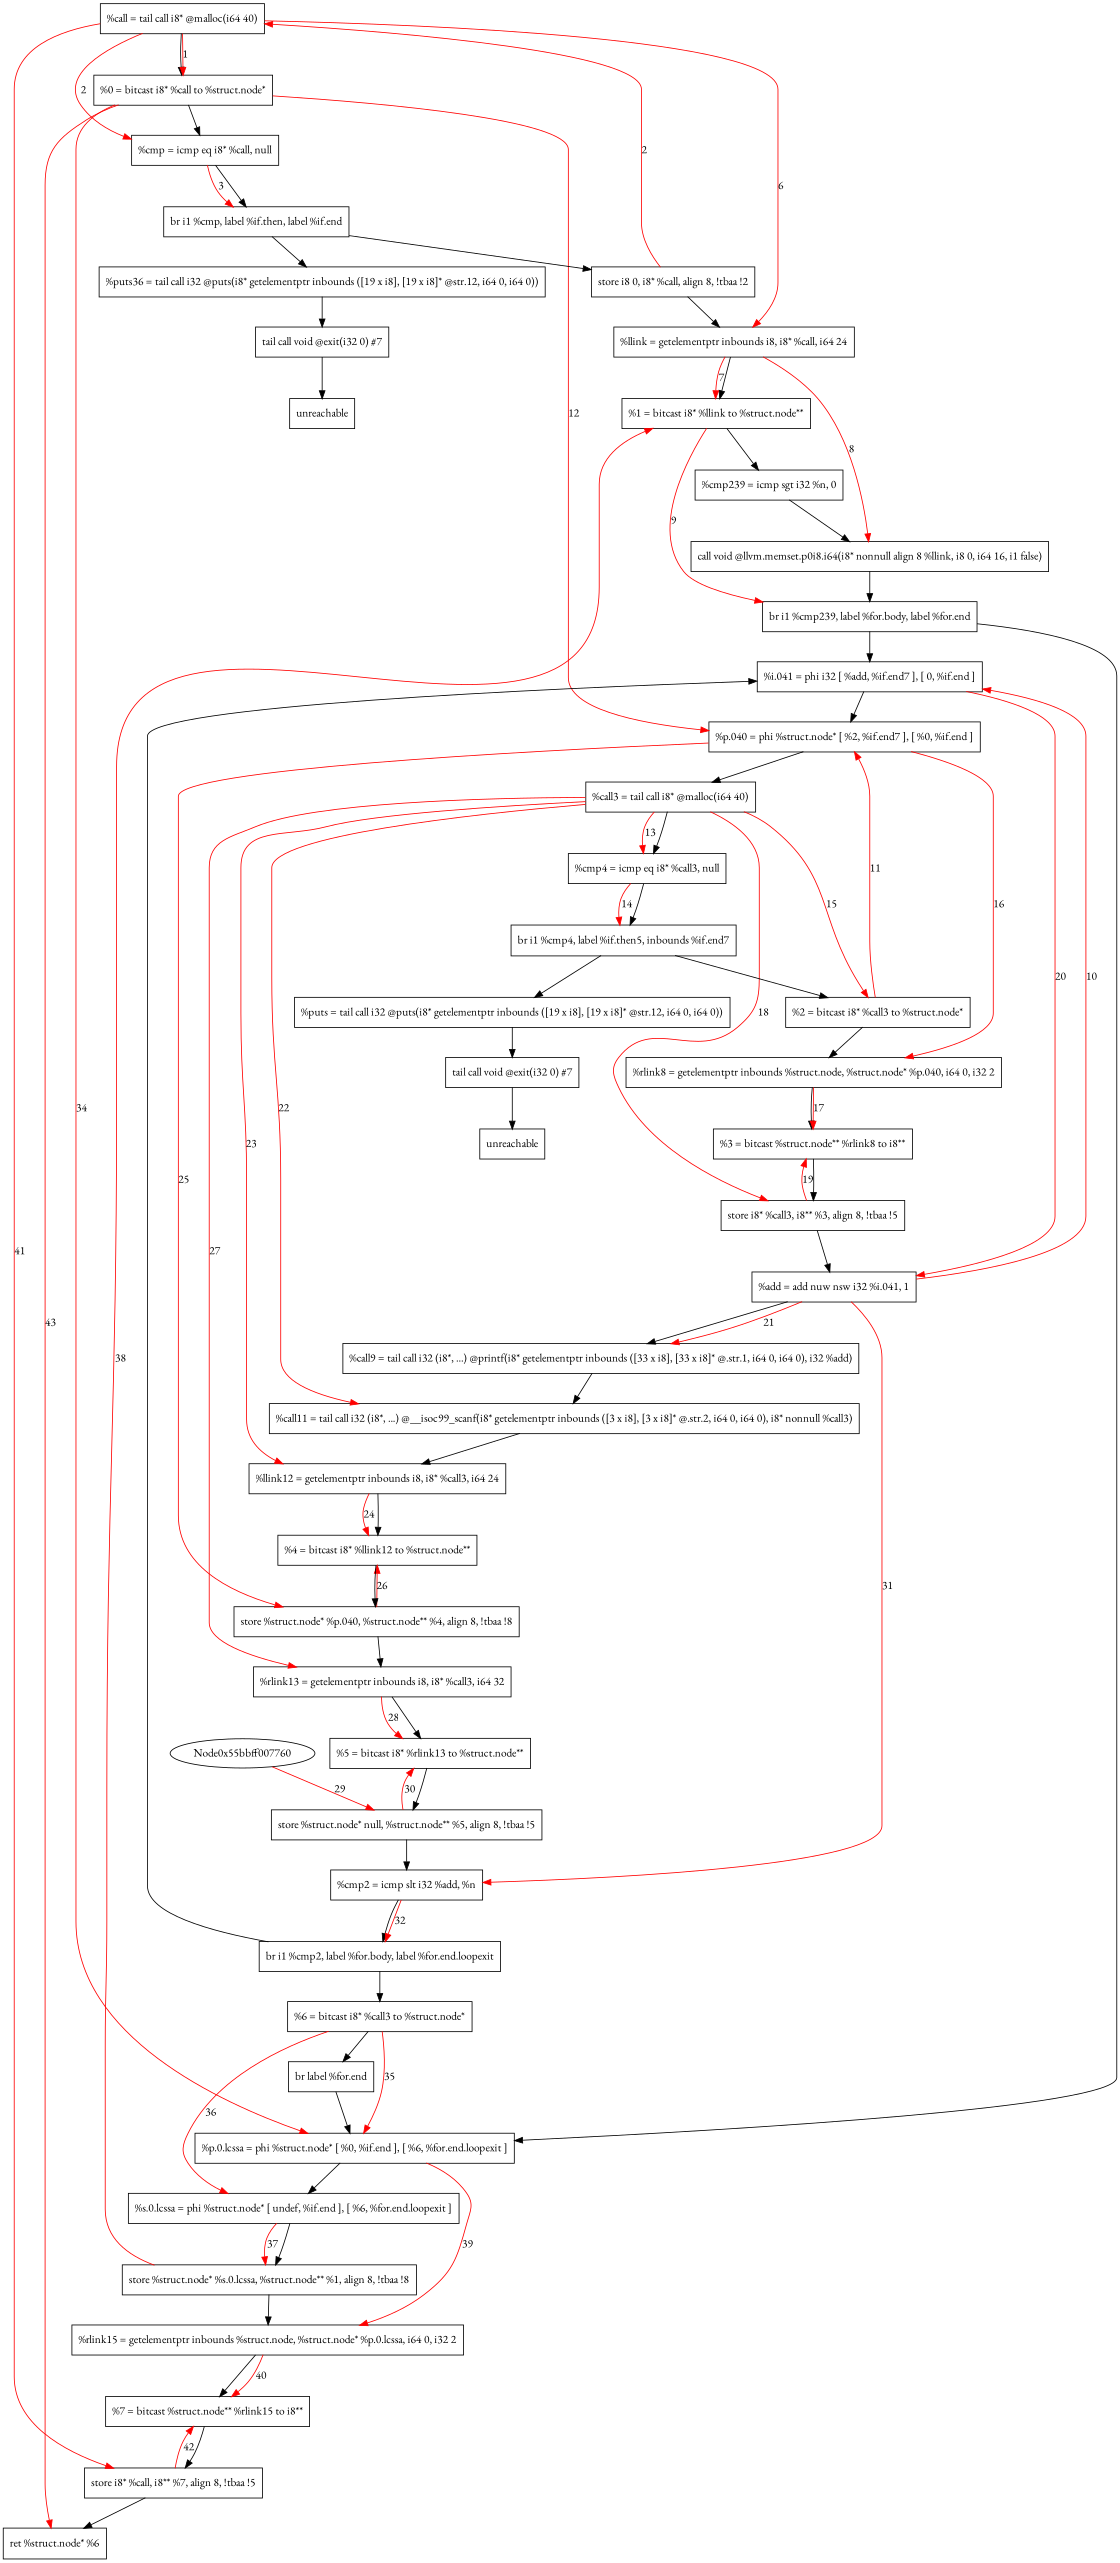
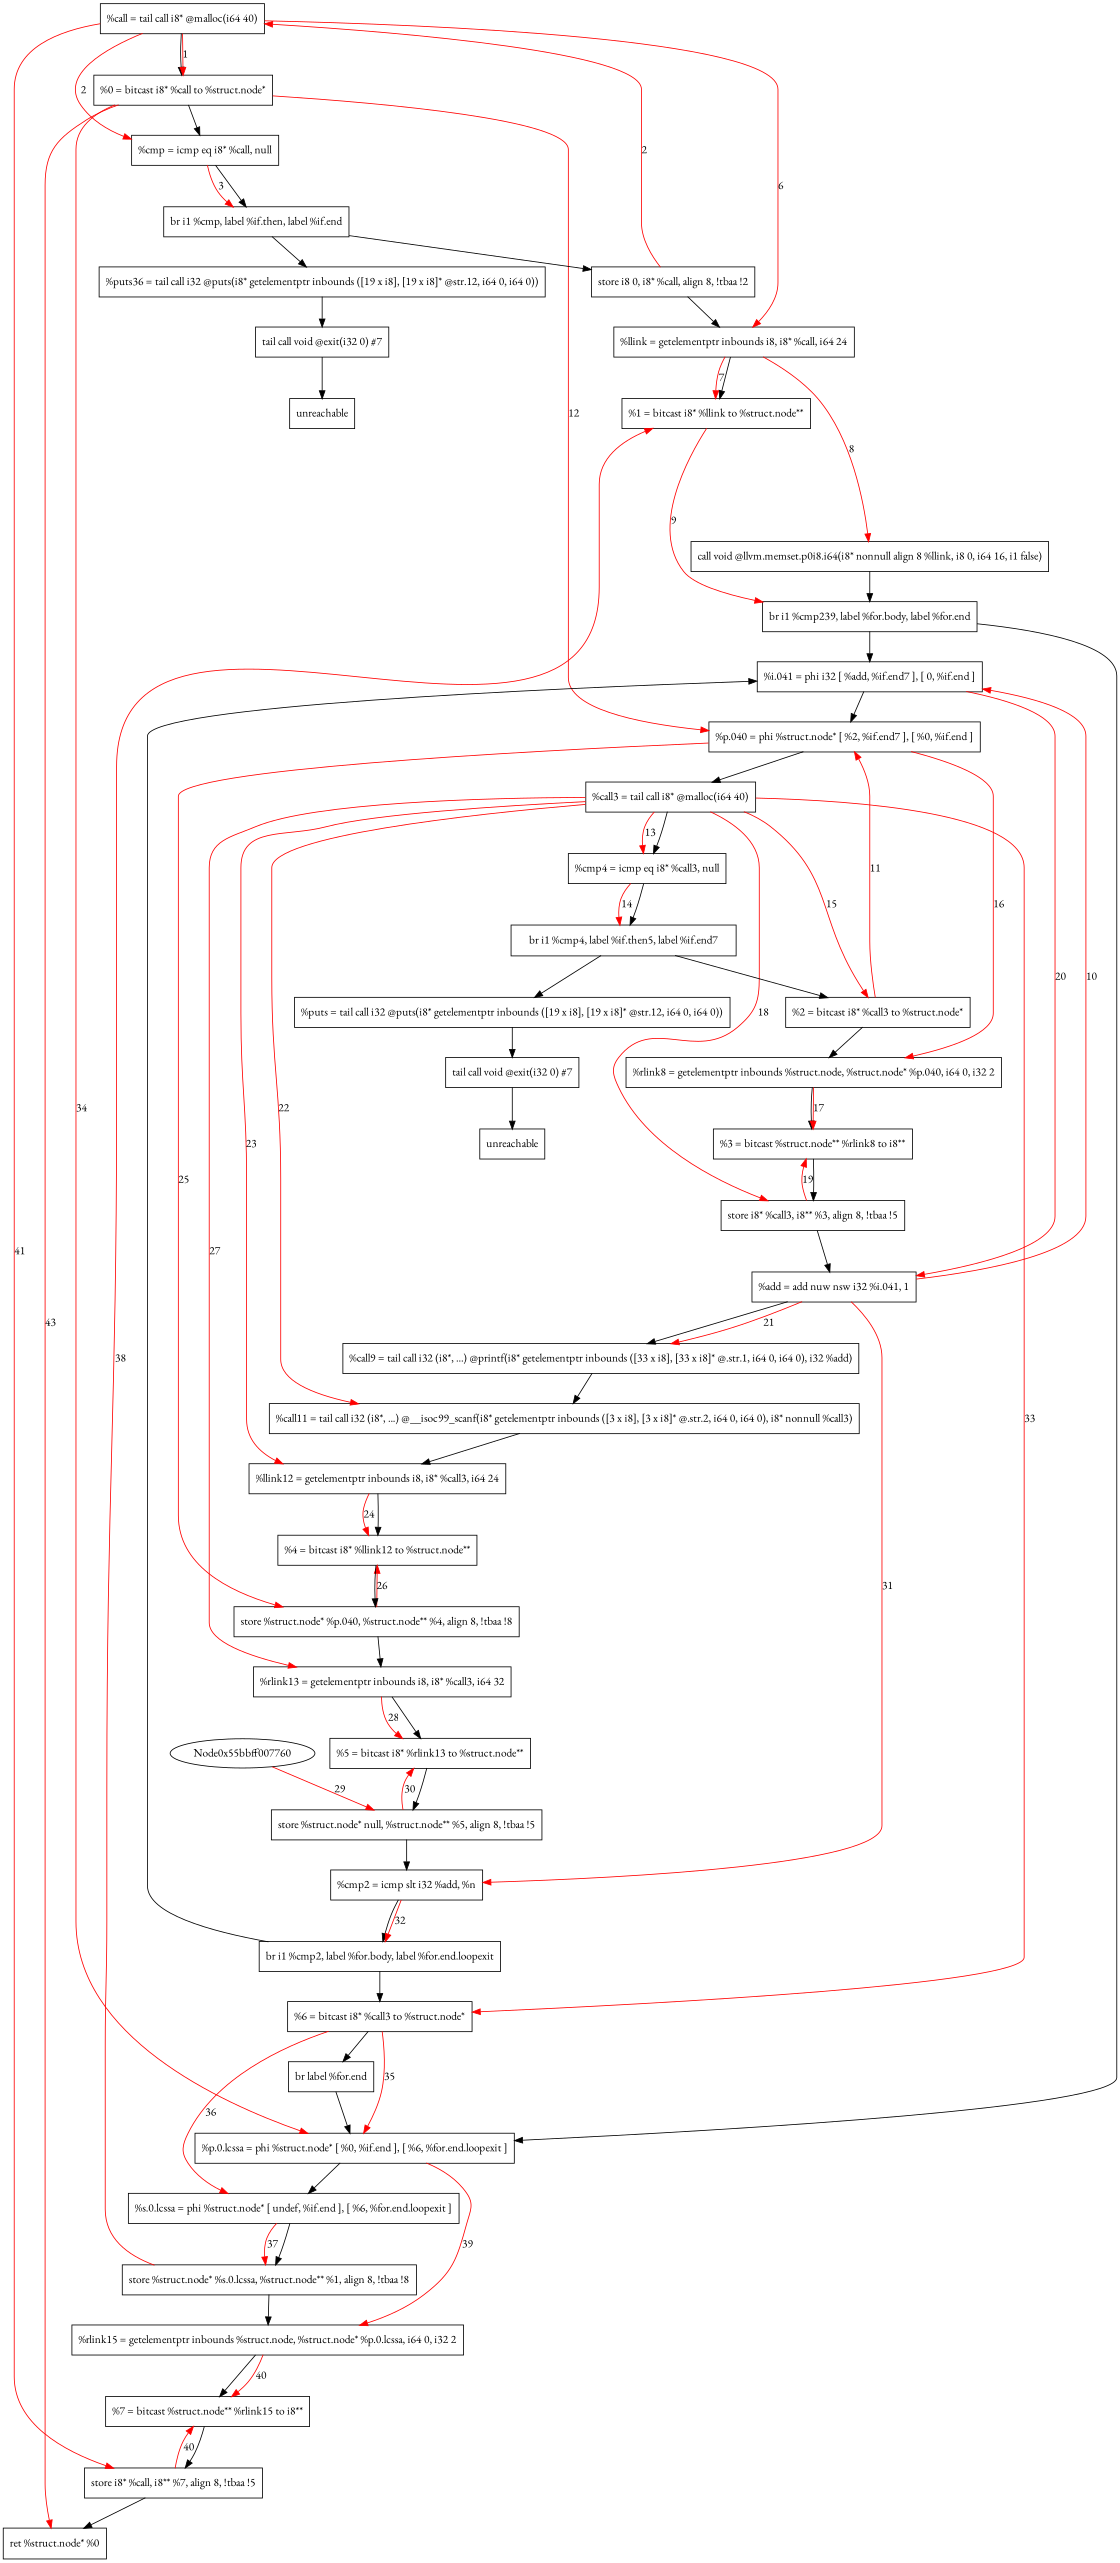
(769, 485) -> none
(624, 940) -> (624, 940)
none -> (1024, 1542)
(189, 2447) -> (189, 2447)
(55, 2544) -> (55, 2544)
